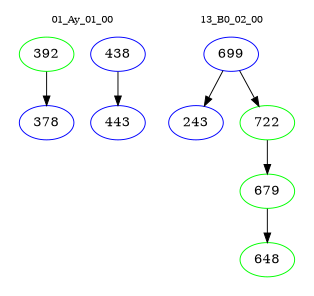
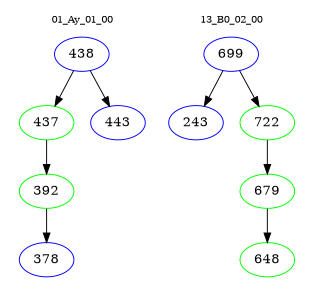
none -> (47, 123)
